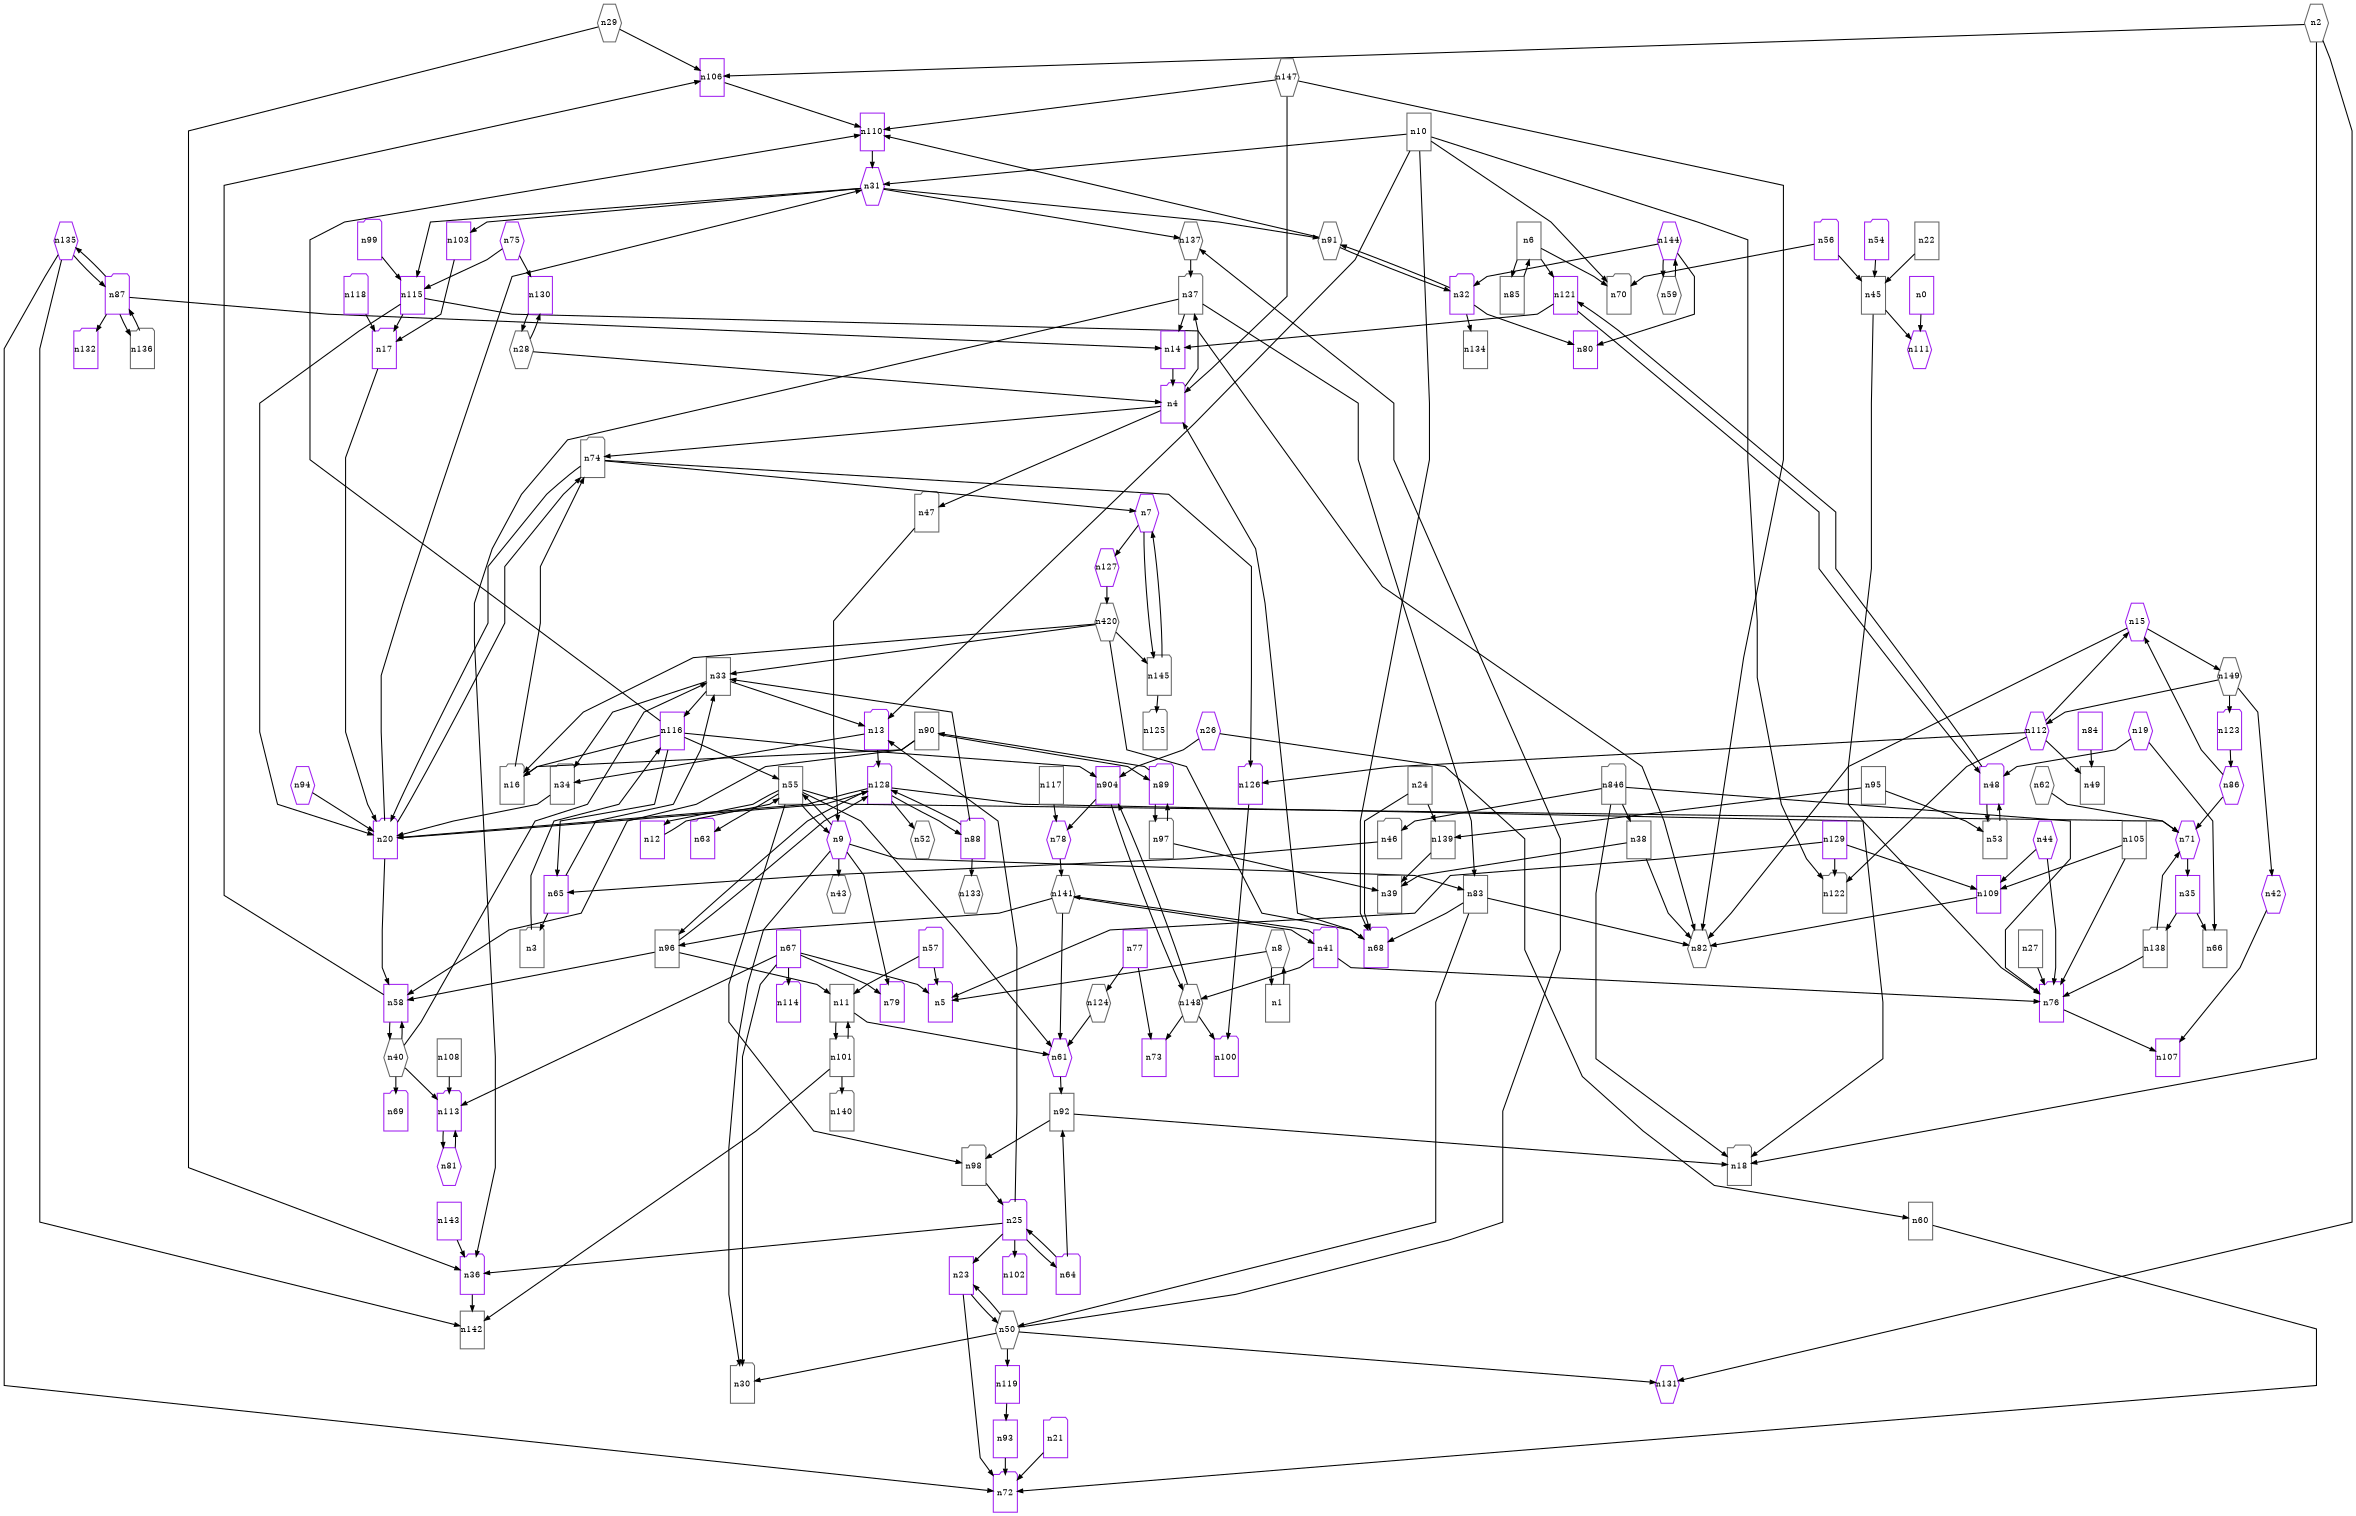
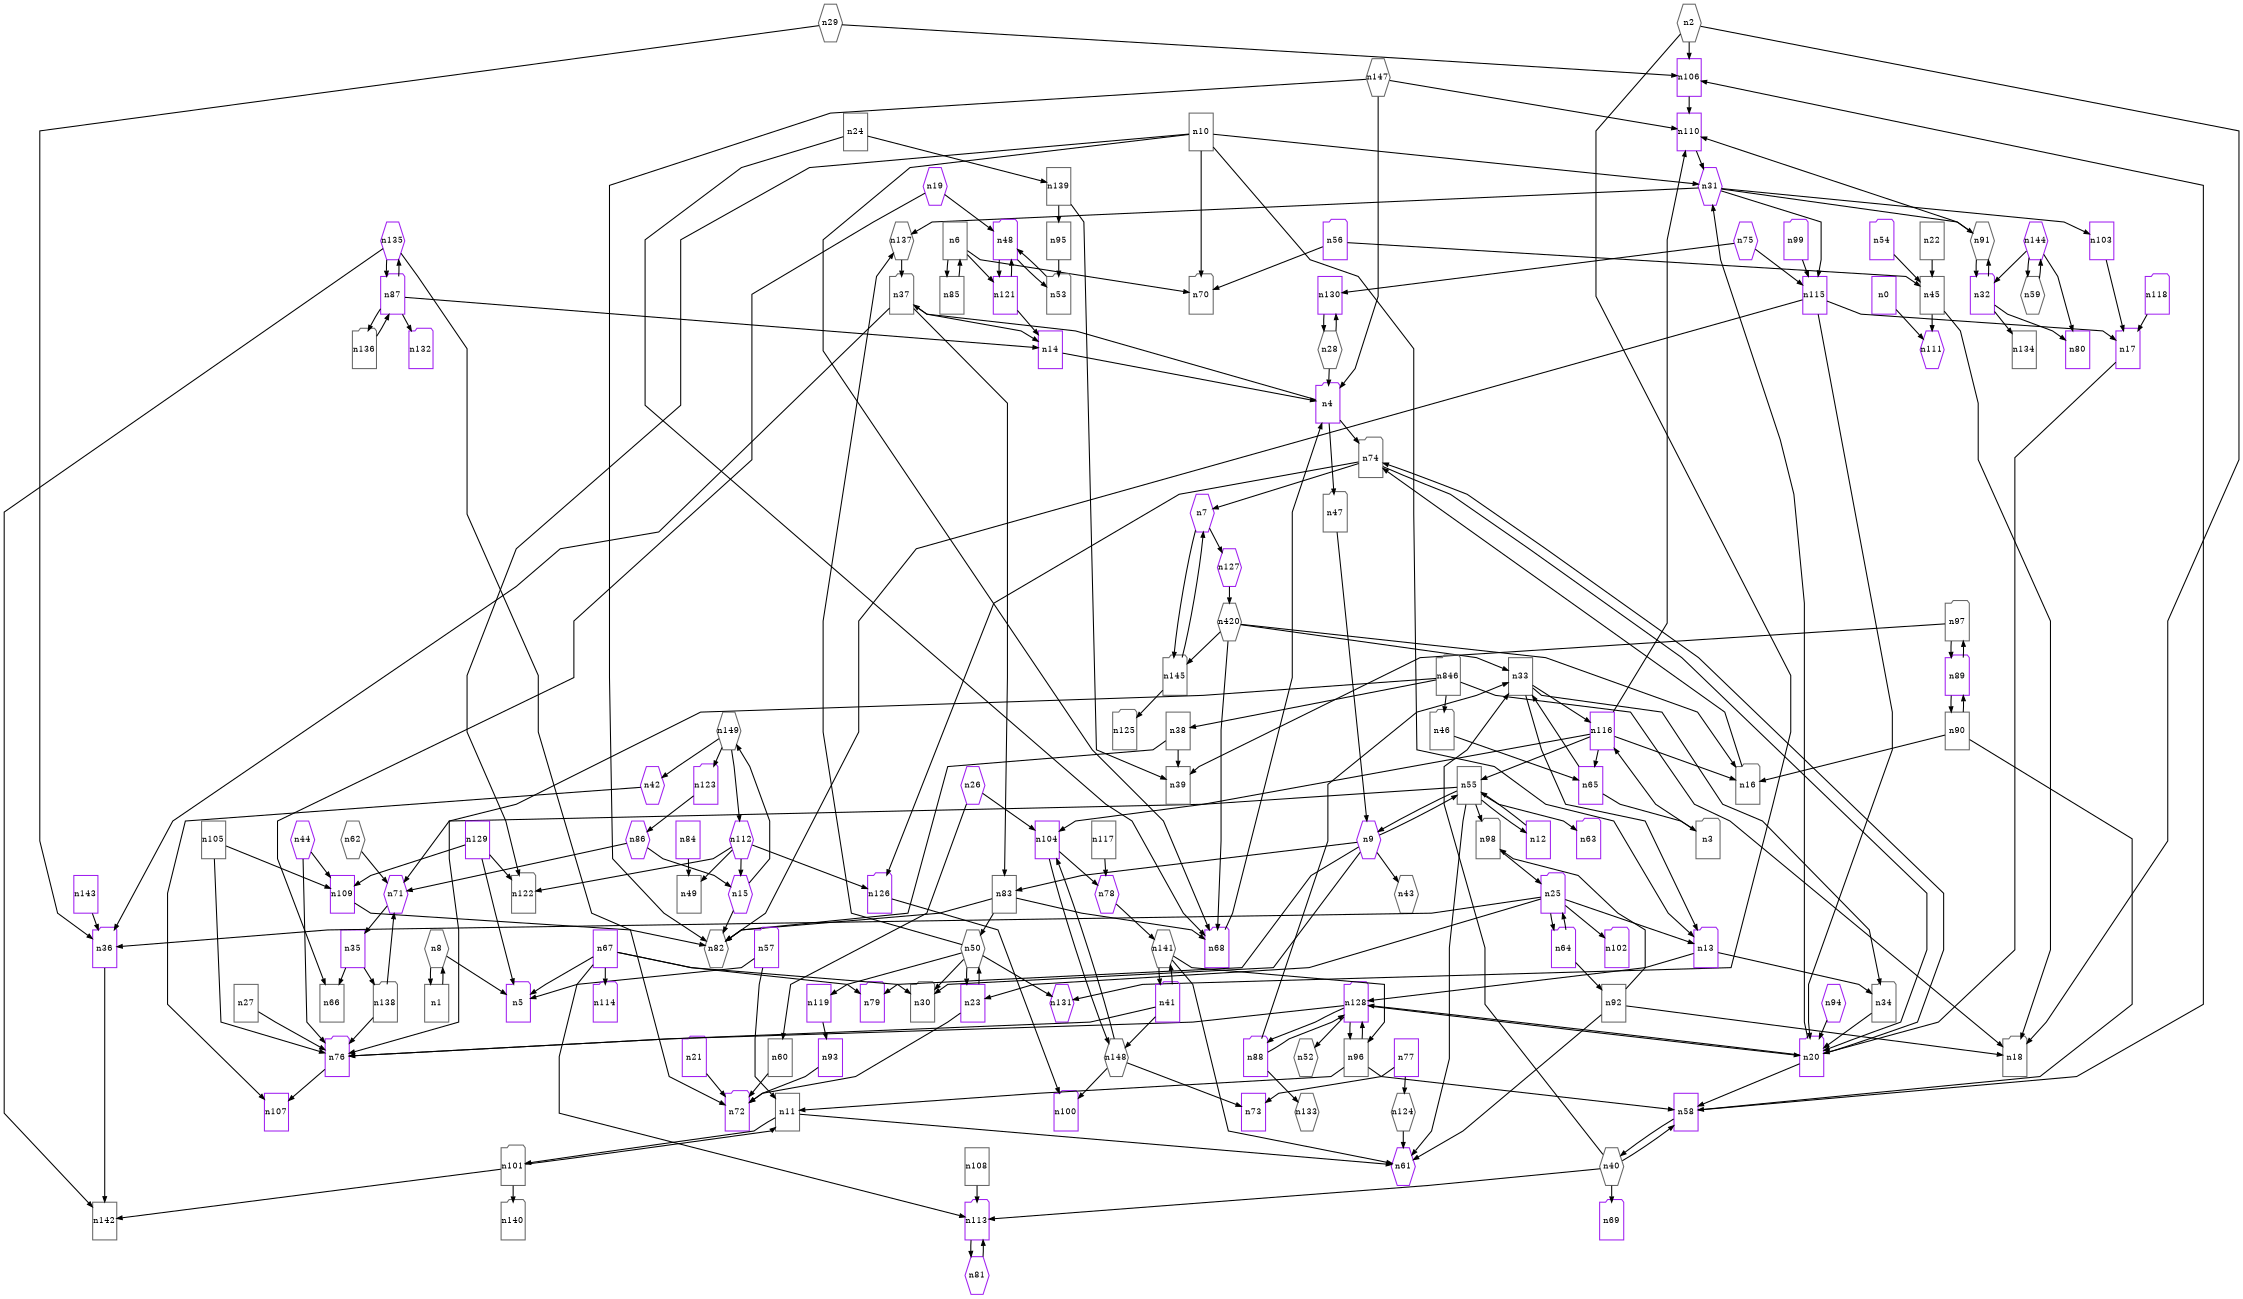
(1108, 785) -> (1047, 840)
(1691, 809) -> (1059, 210)
(1061, 1082) -> (1521, 1082)
